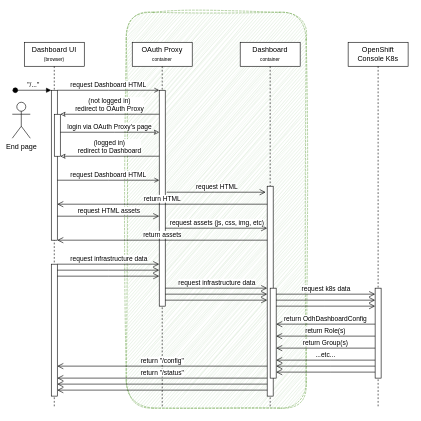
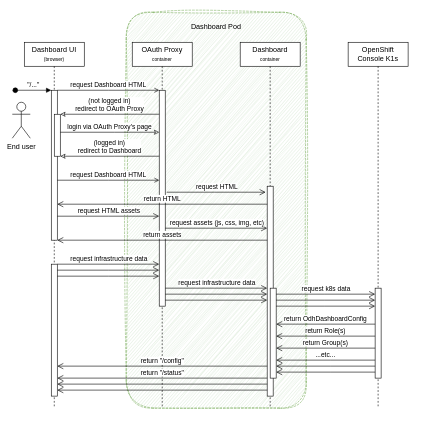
none -> (216, 27)
(378, 54) -> (378, 54)
(22, 147) -> (22, 147)
